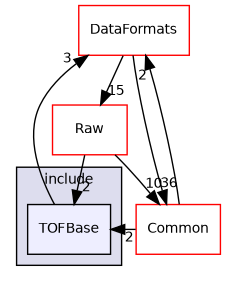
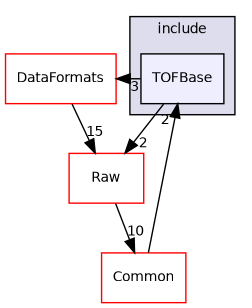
(145, 124) -> none
(167, 136) -> none
(80, 176) -> (149, 123)
